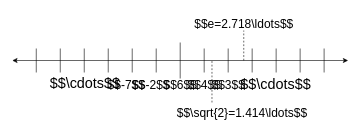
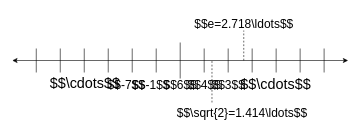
(151, 84) -> (151, 84)
